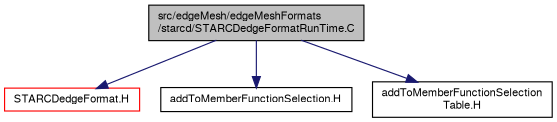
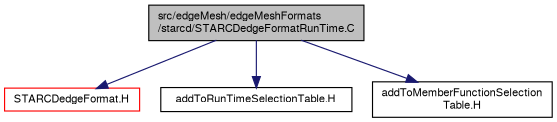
(256, 100) -> (256, 100)
